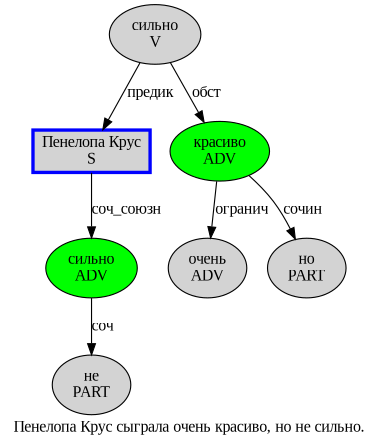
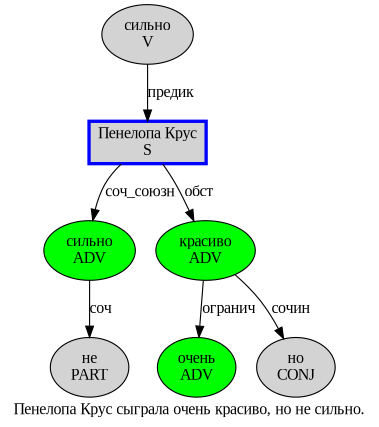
(185, 88) -> (177, 187)
(208, 268) -> (197, 367)
(307, 268) -> (296, 367)
